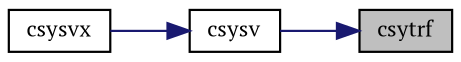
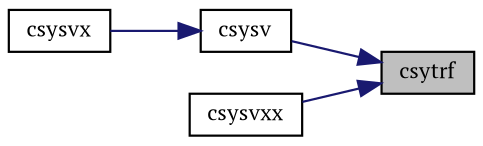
none -> (246, 115)
